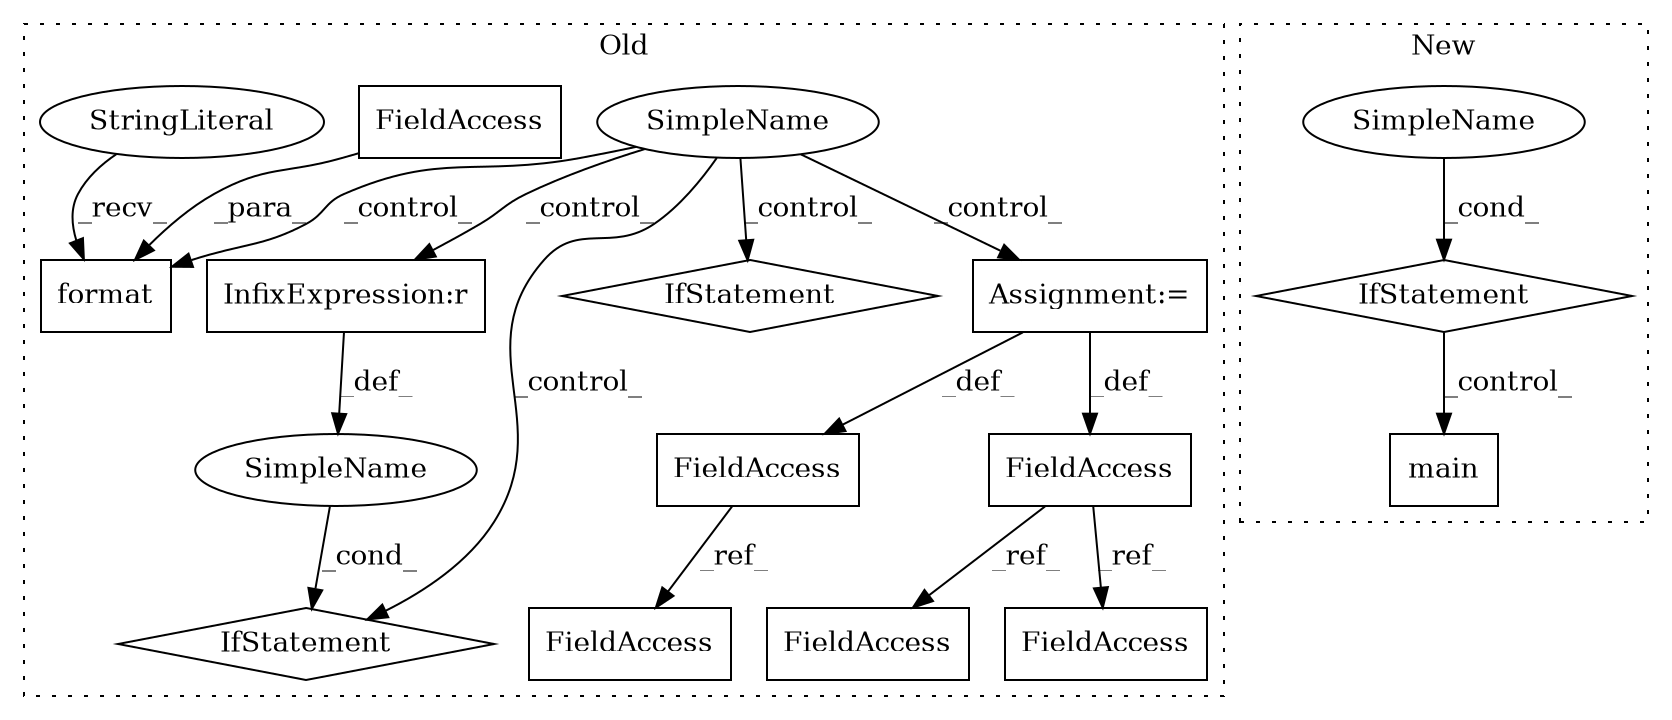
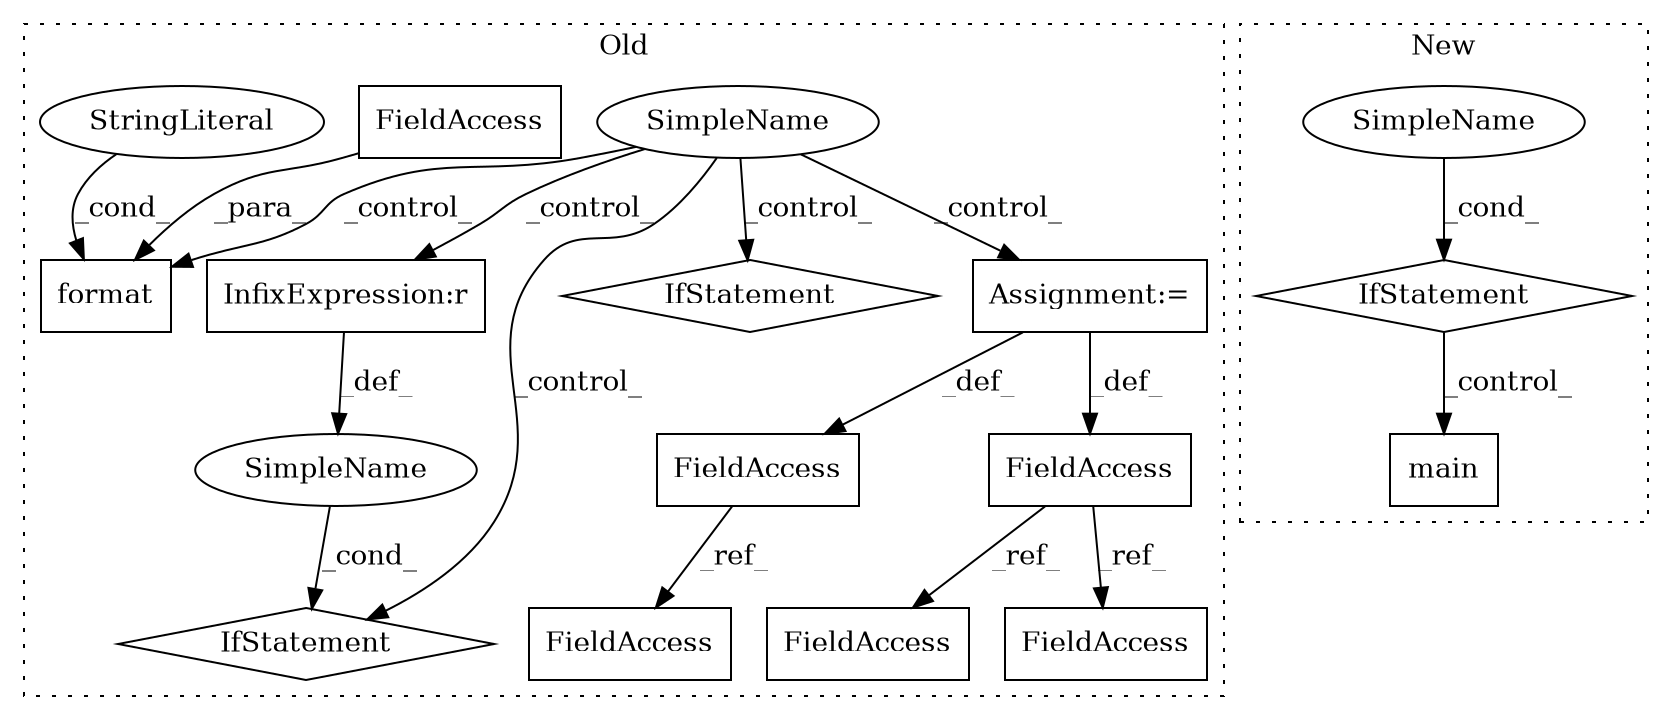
(123, 209) -> (123, 209)
